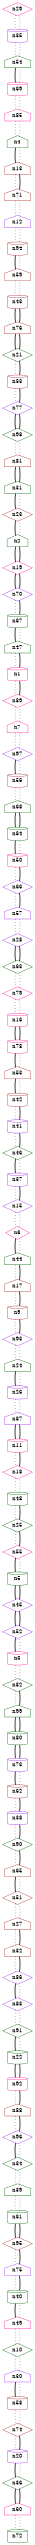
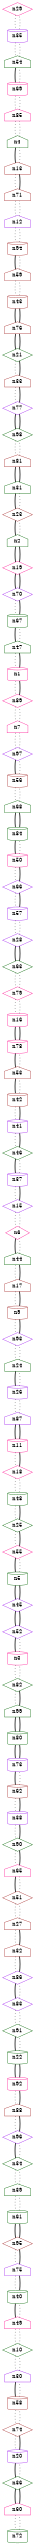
(18, 382) -> (18, 382)
(18, 914) -> (18, 914)
(18, 1871) -> (18, 1871)
